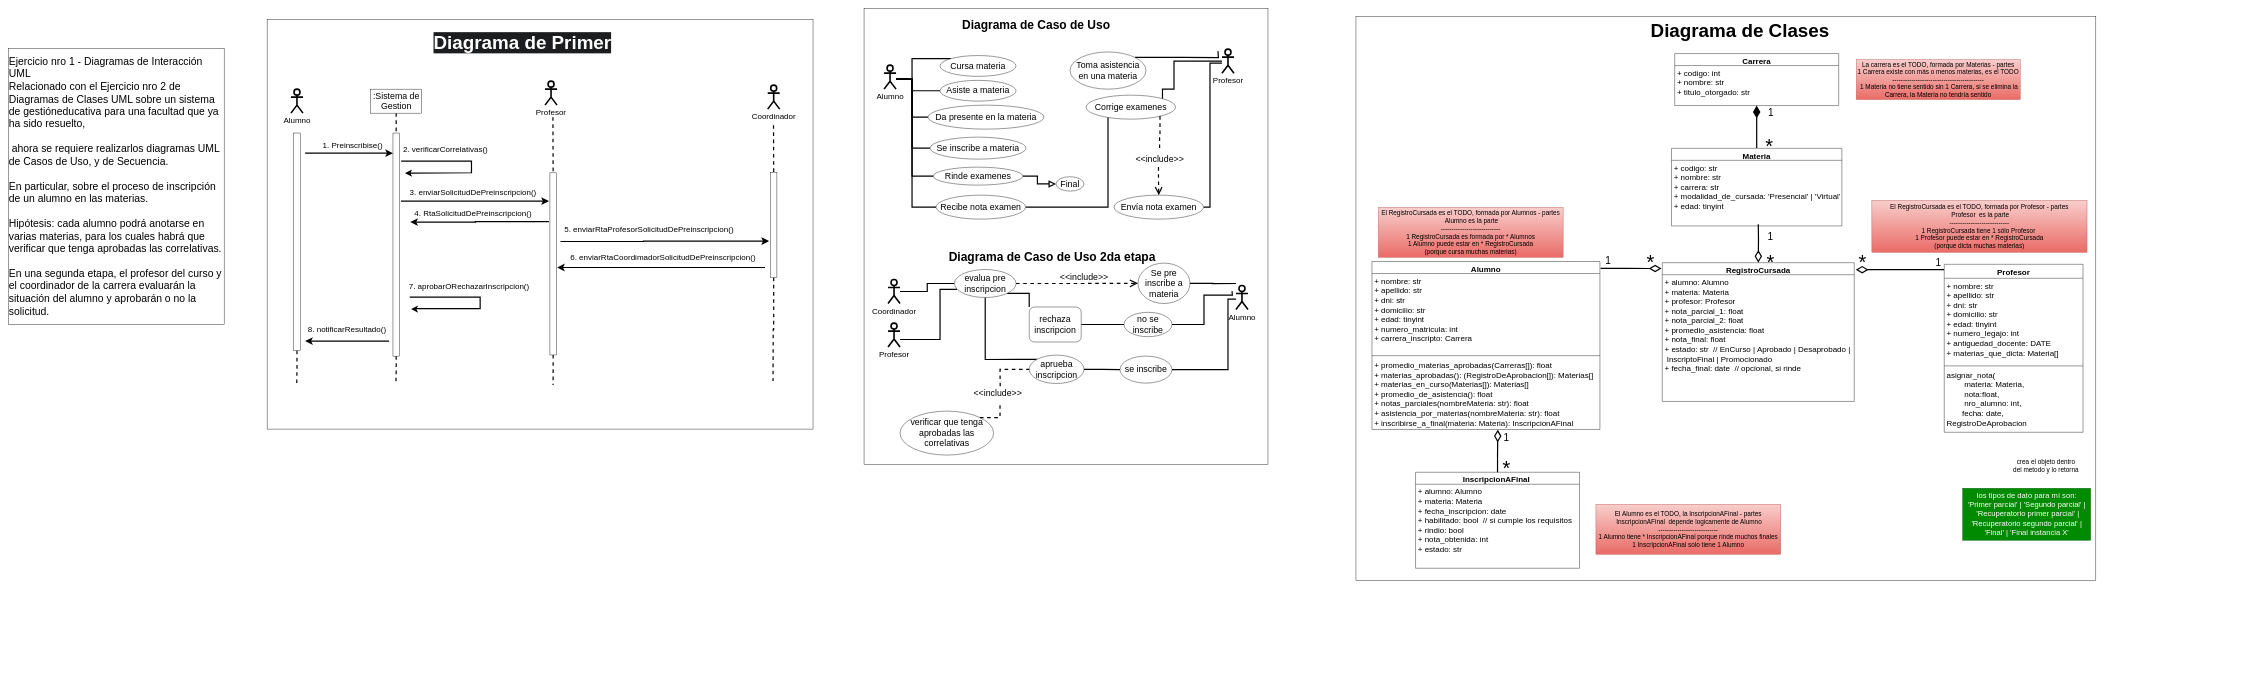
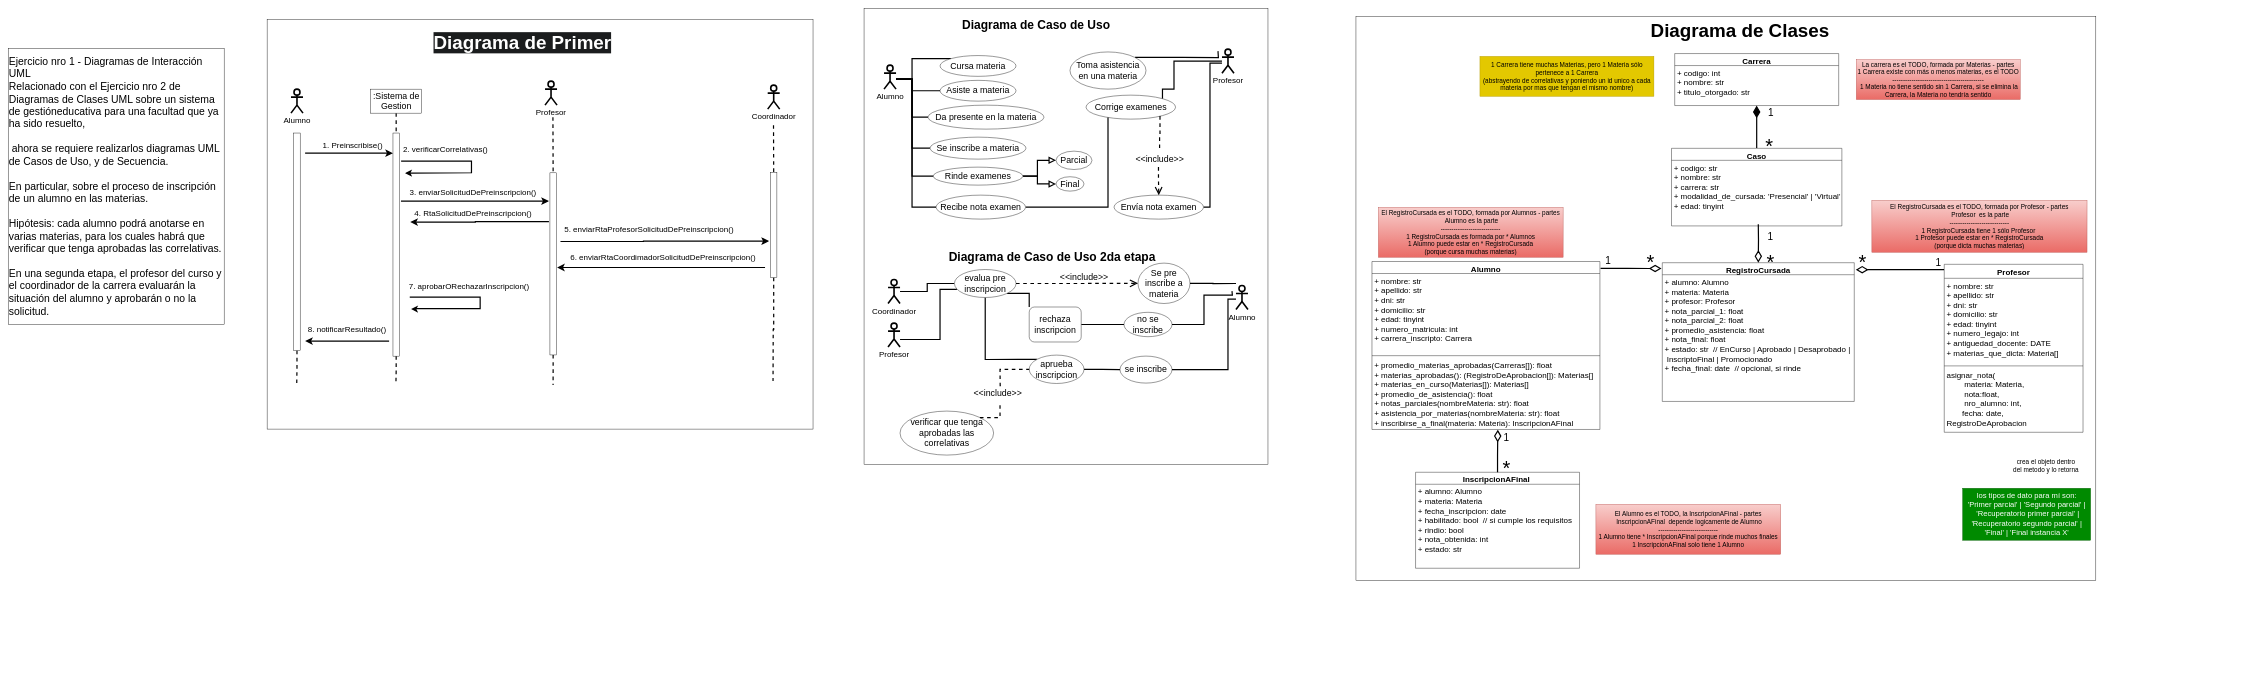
none -> (1567, 76)
(1757, 156) -> (1757, 156)
none -> (1074, 160)
none -> (1038, 162)
